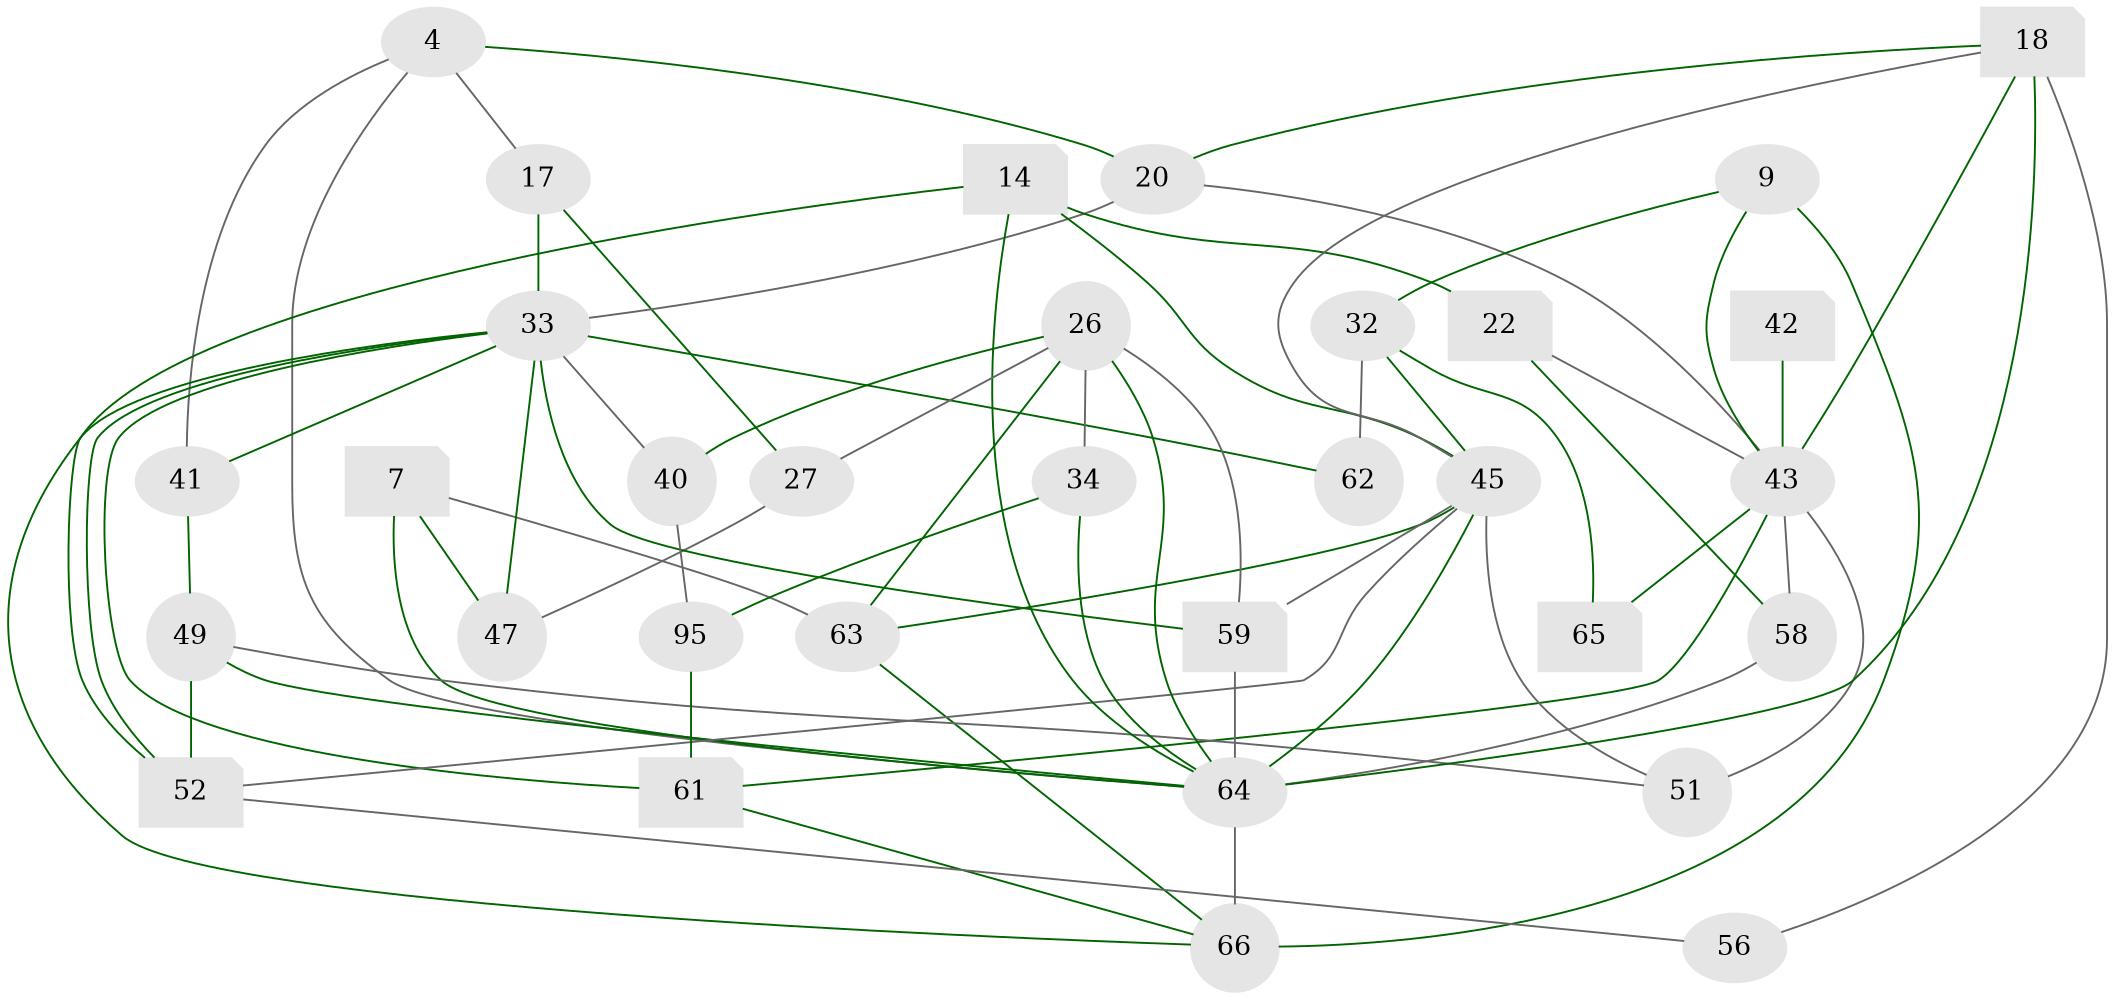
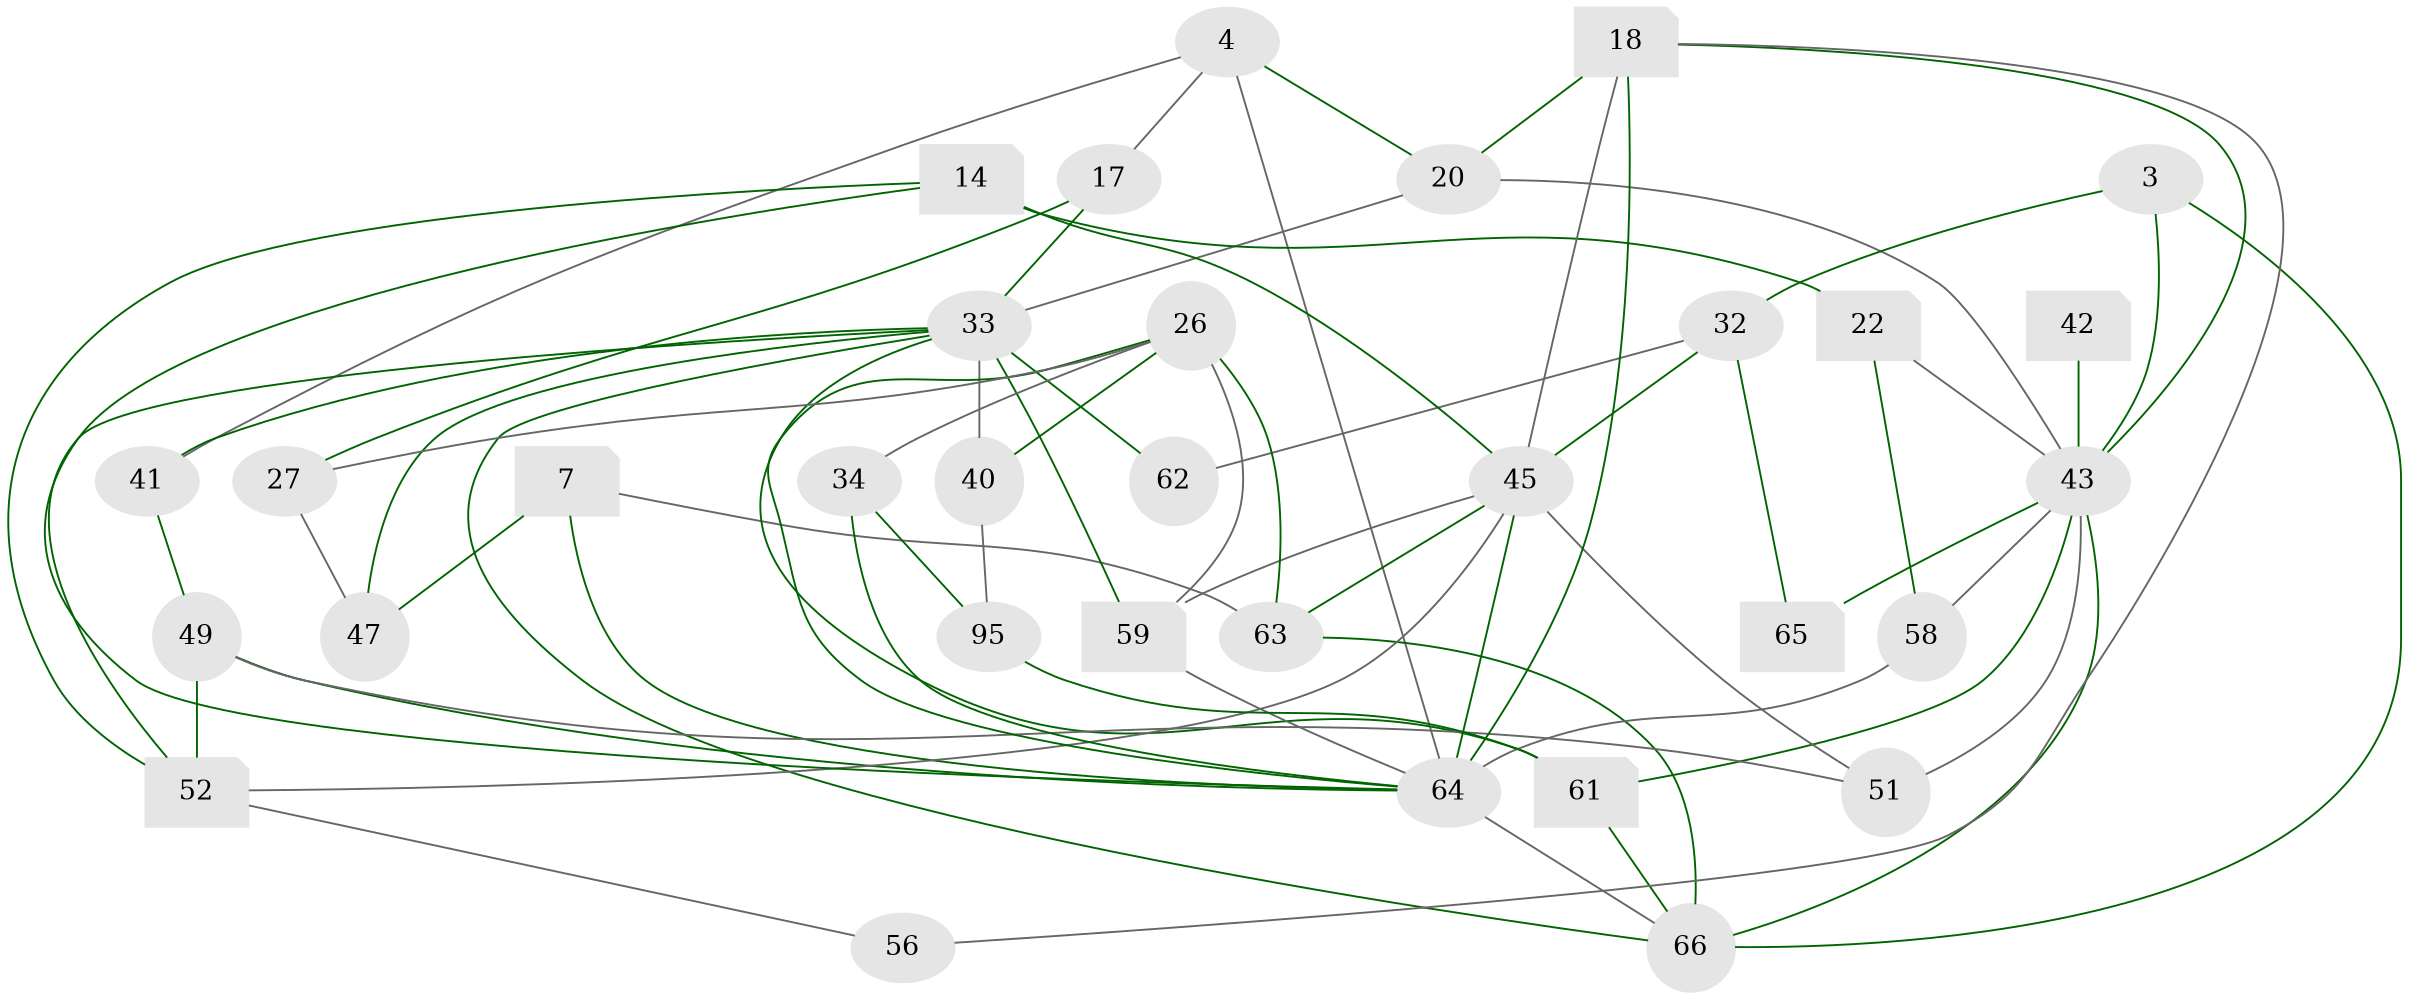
(1767, 179) -> (2151, 179)
none -> (1917, 857)
